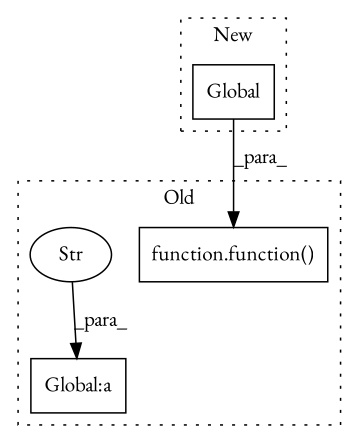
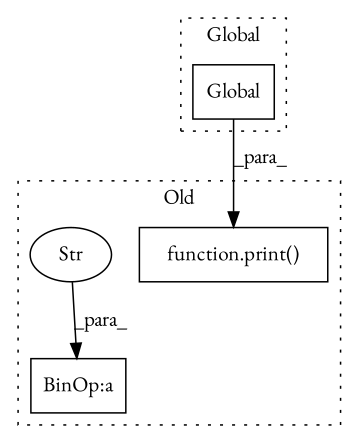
(234, 35) -> (234, 35)
(234, 255) -> (234, 255)
(78, 386) -> (78, 386)
